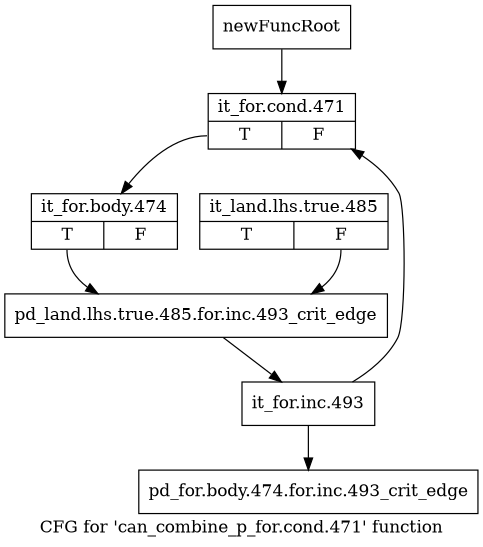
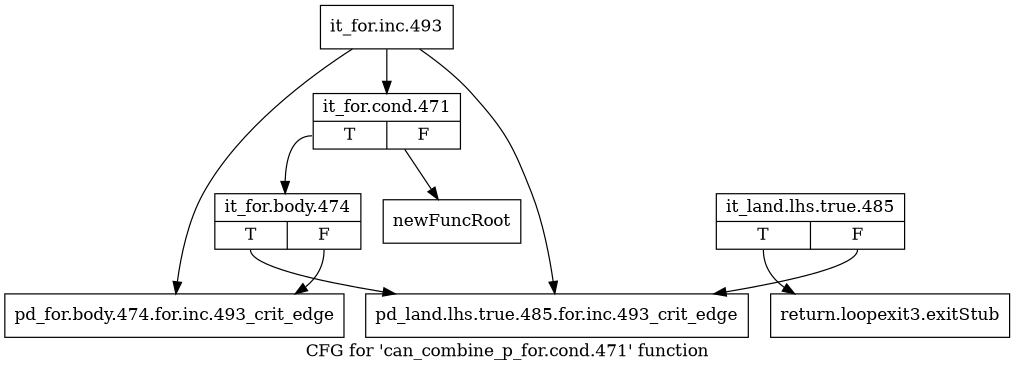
(282, 65) -> (418, 169)
none -> (319, 271)
none -> (890, 316)
(247, 356) -> (513, 150)
